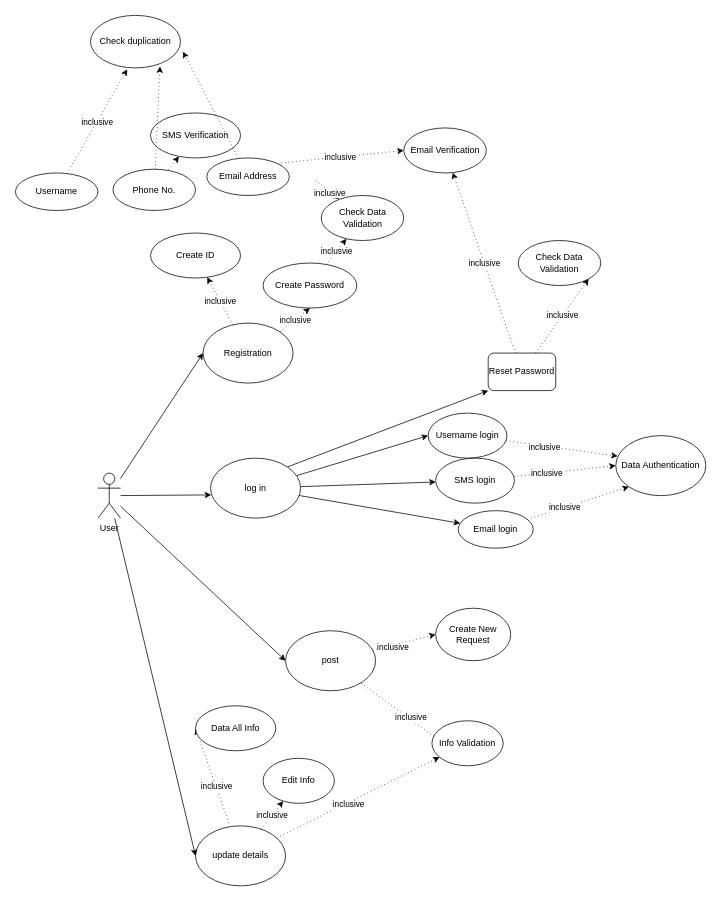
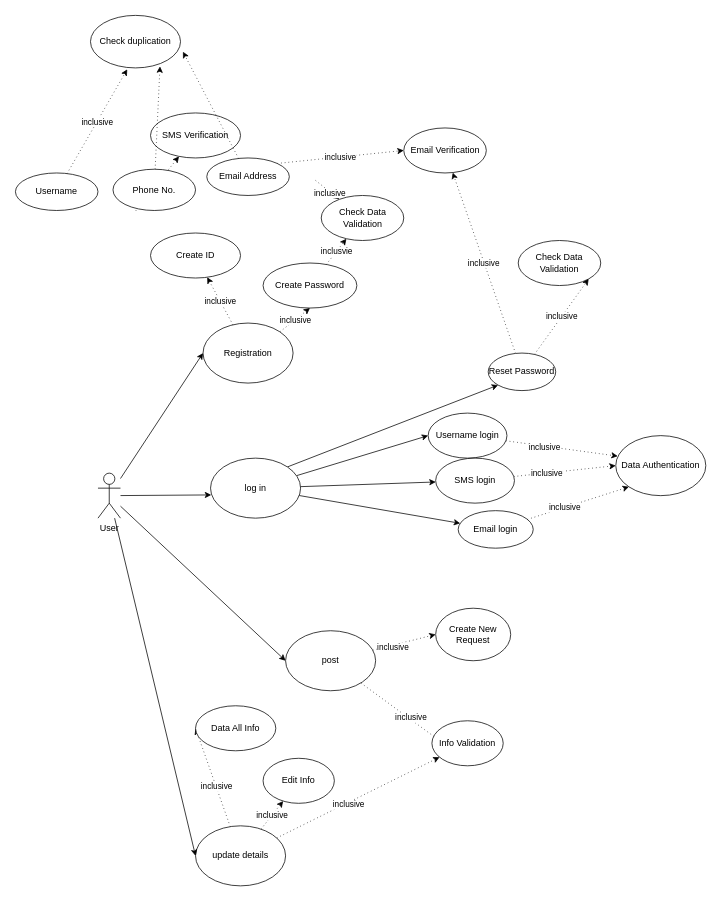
(522, 372) -> (522, 372)
